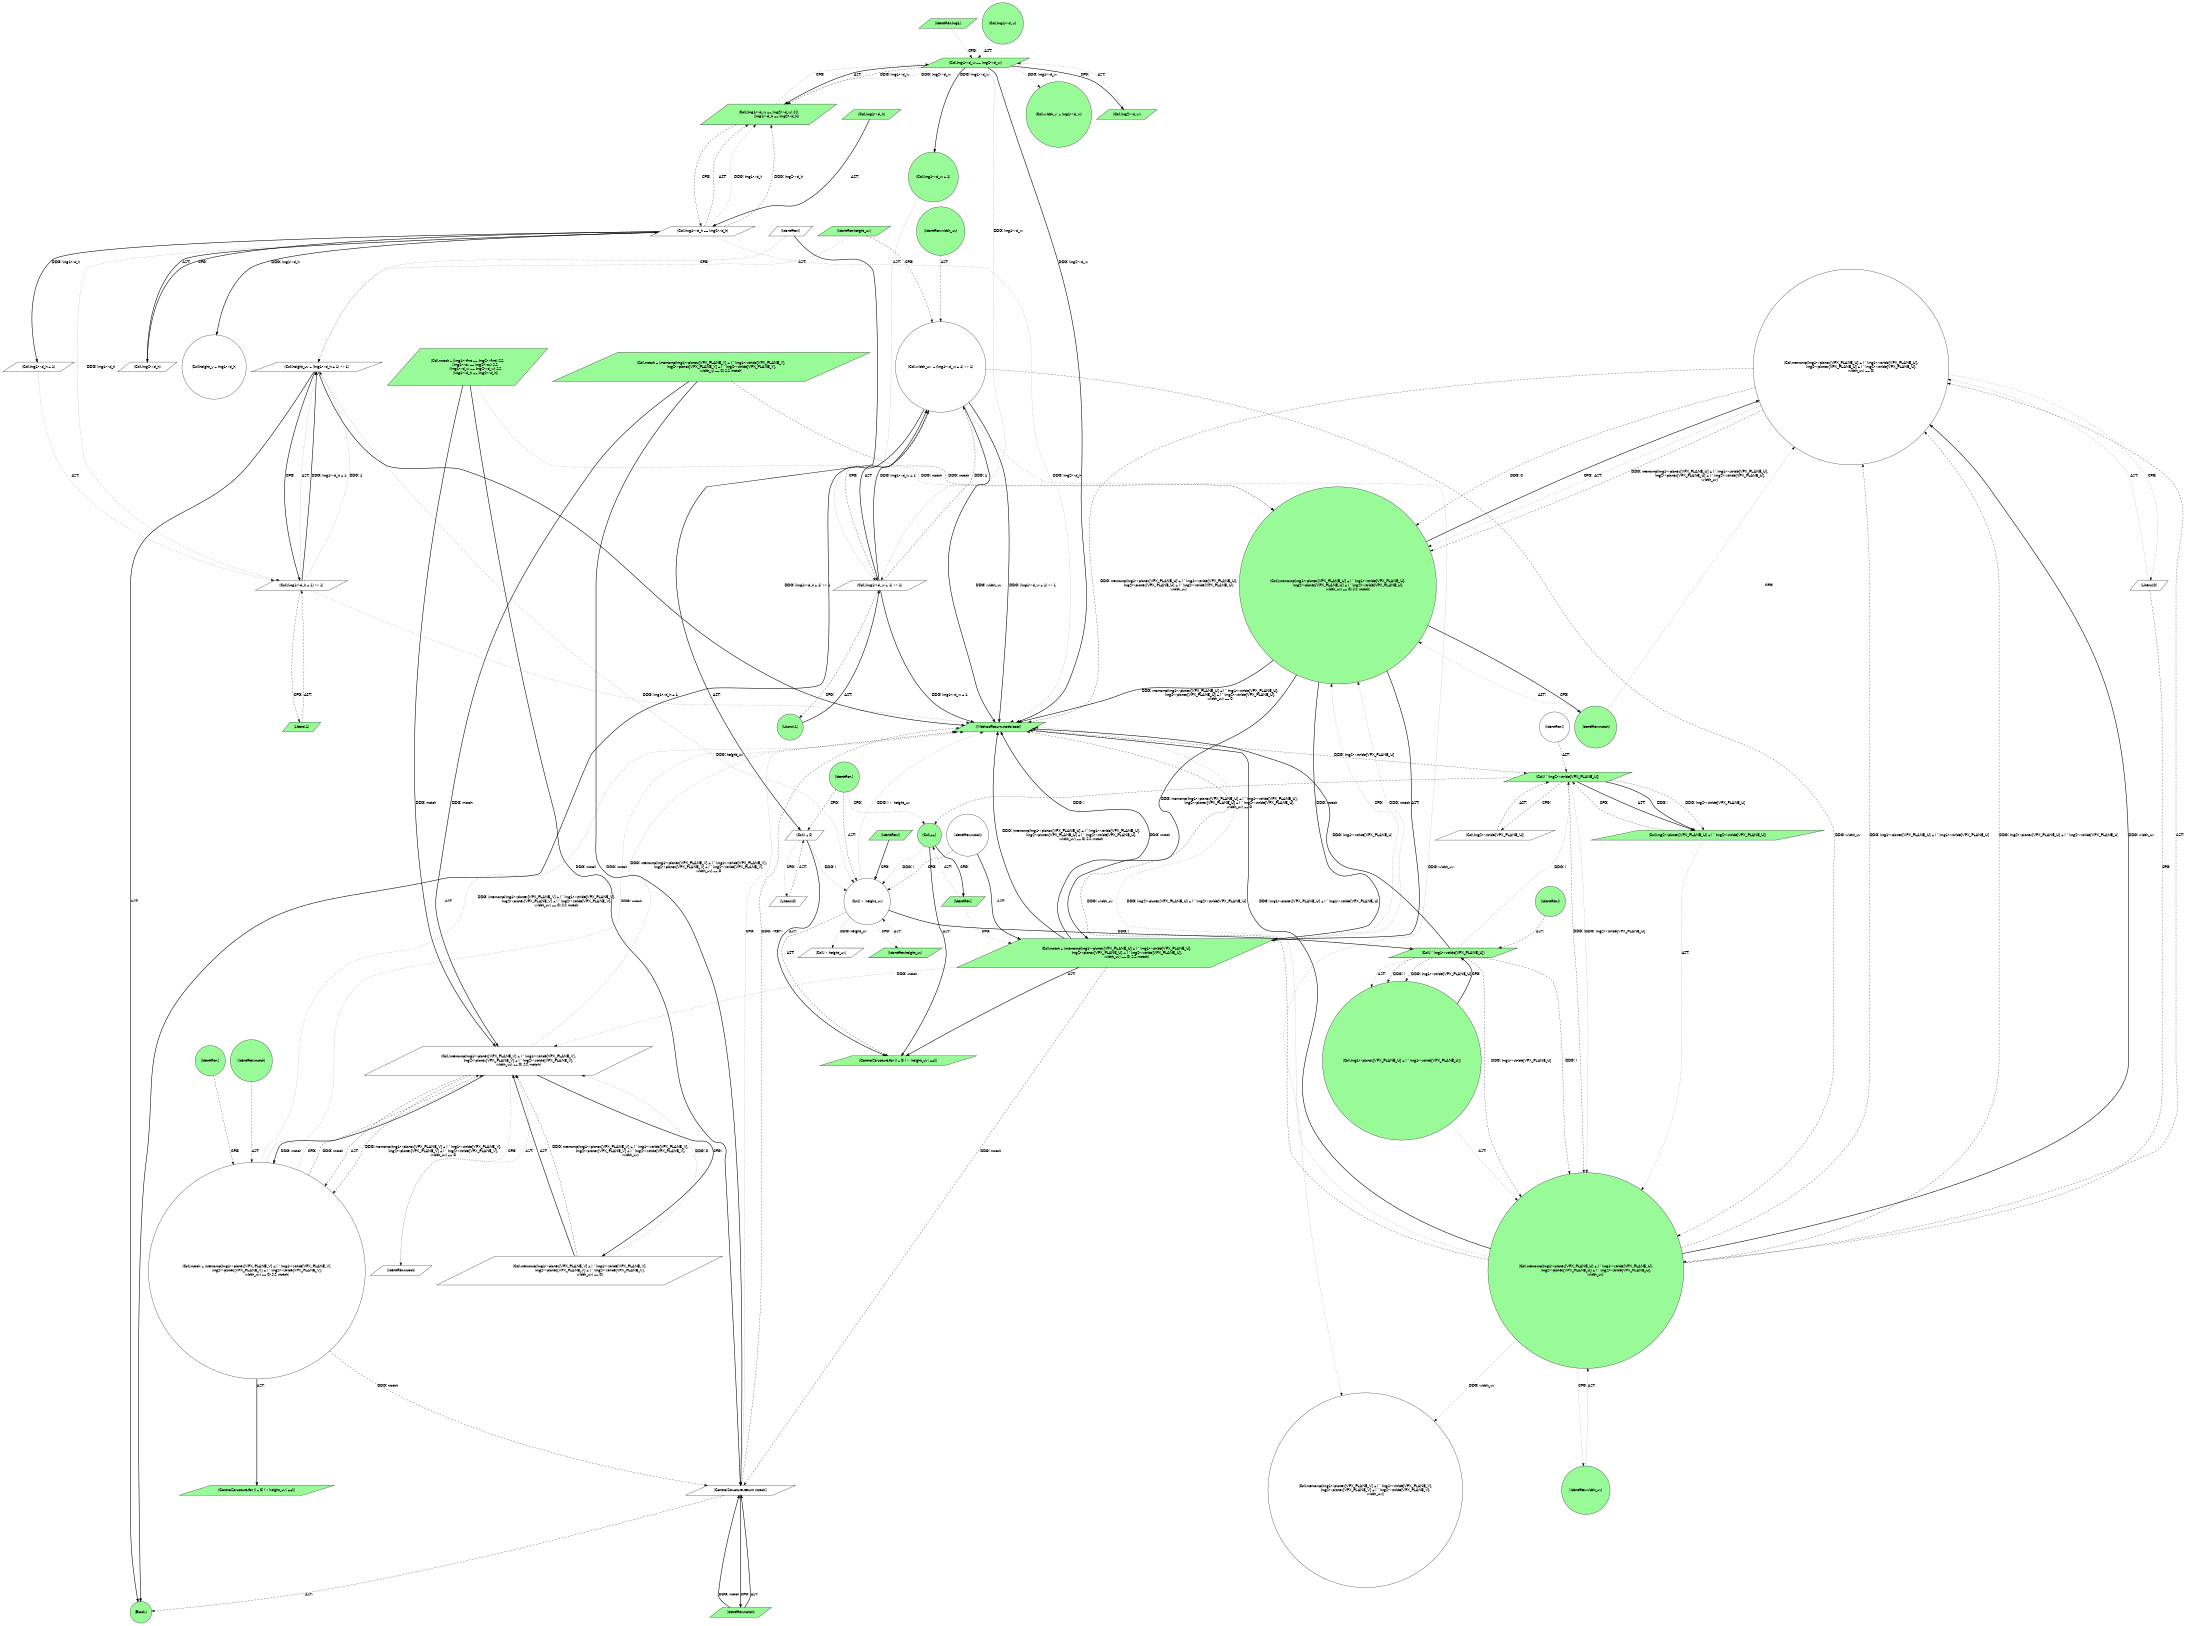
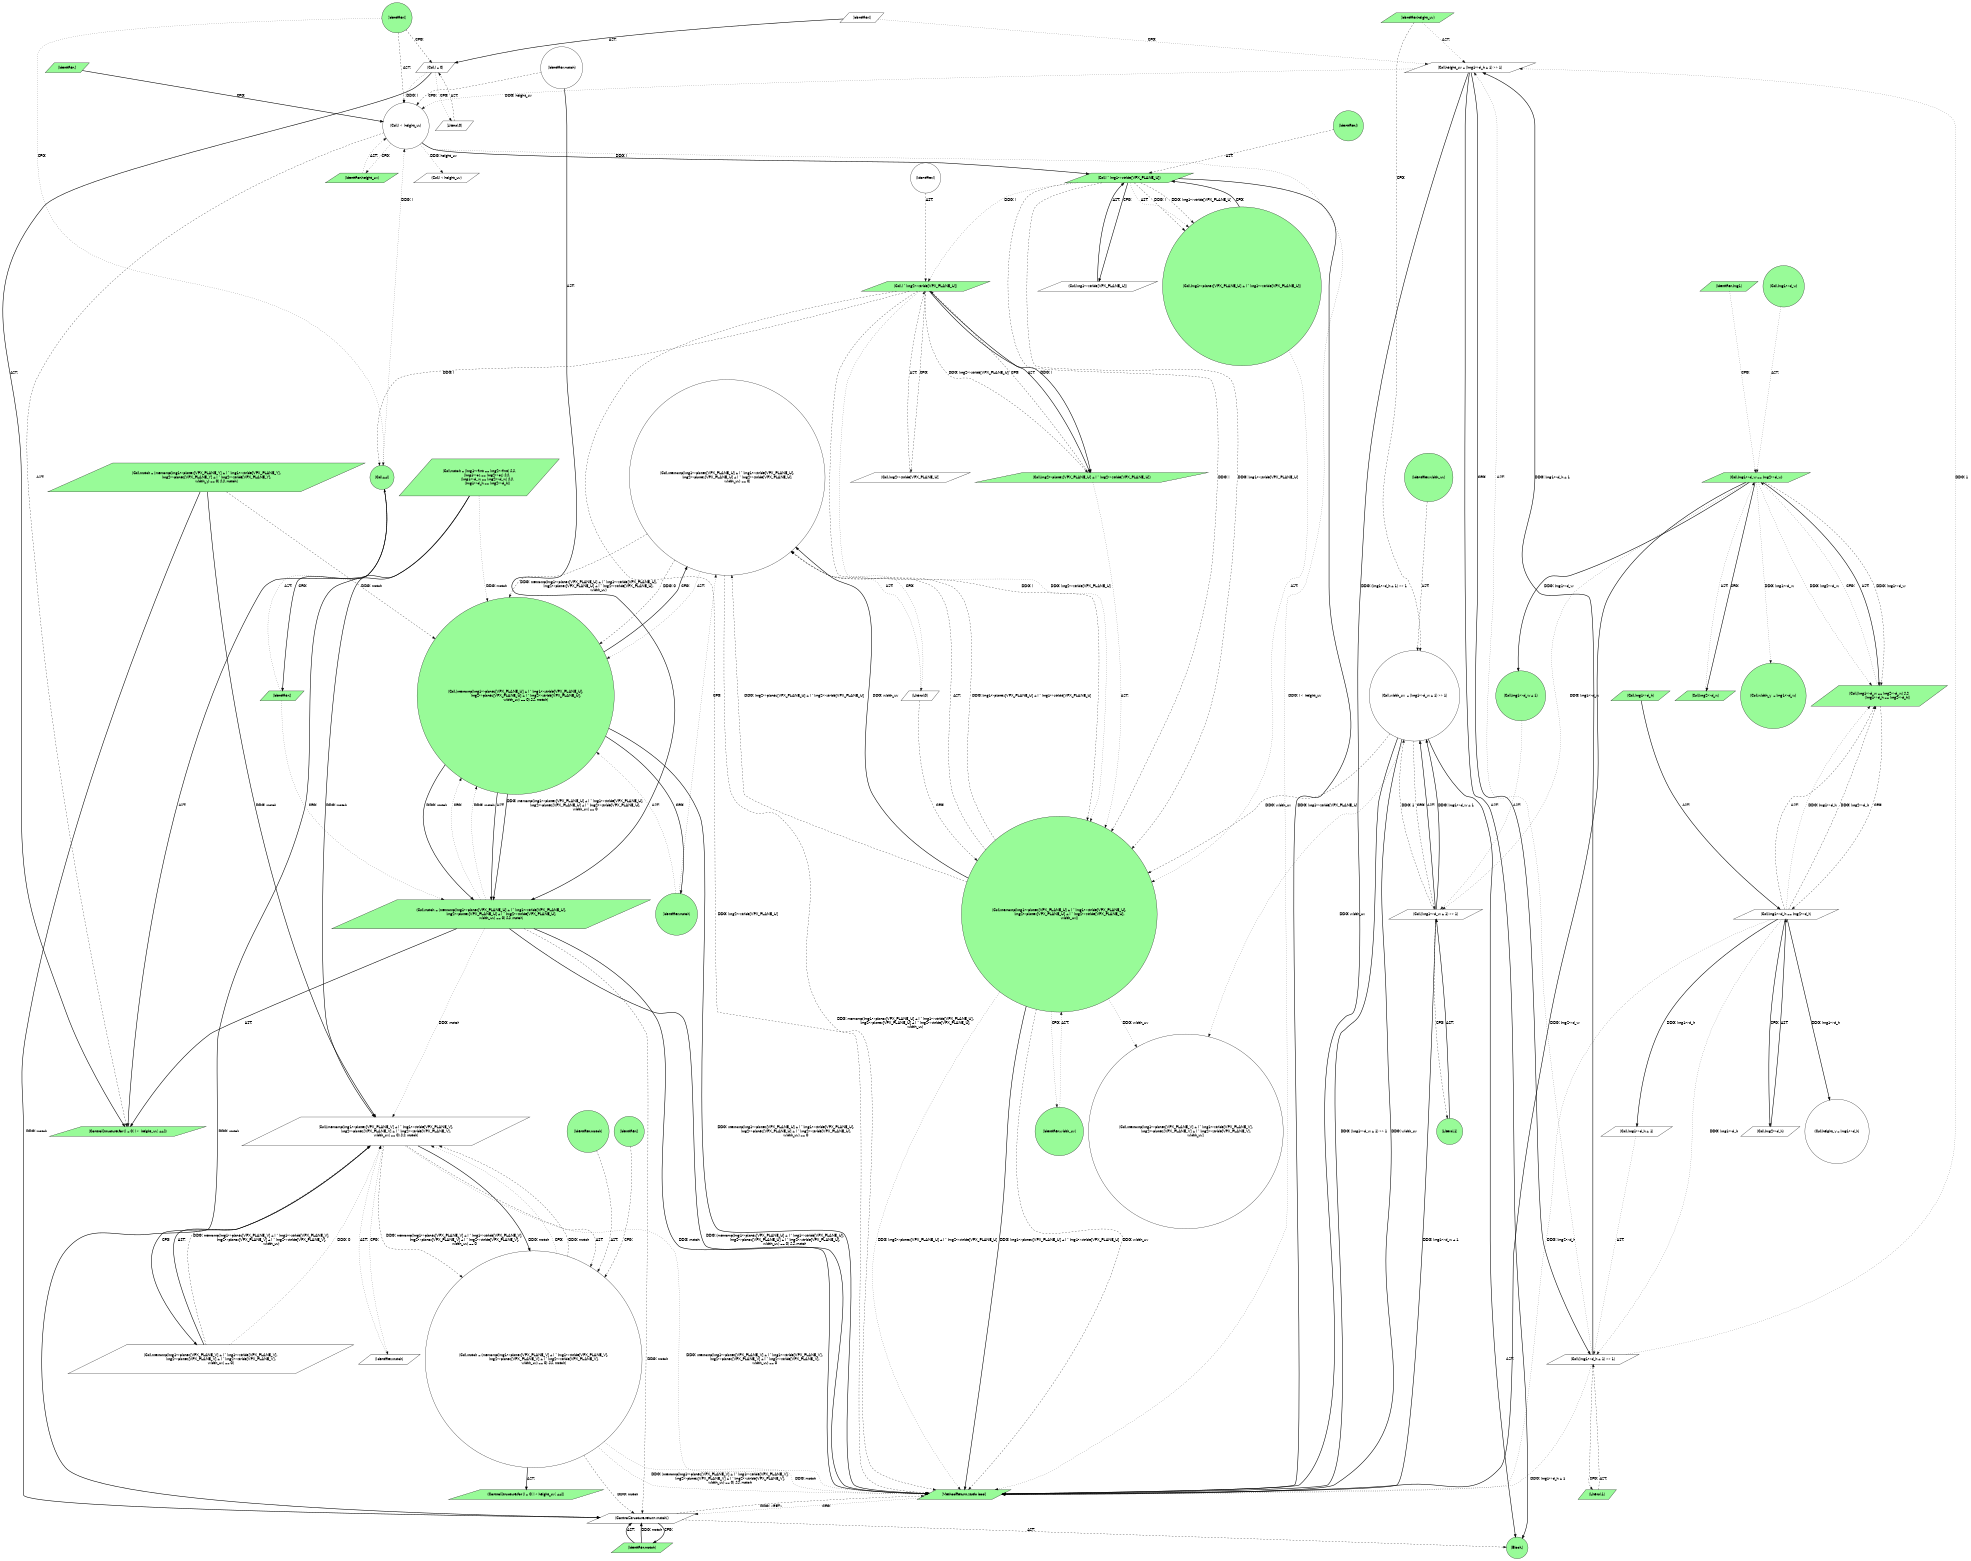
none -> (1098, 286)
(1277, 752) -> (715, 826)
